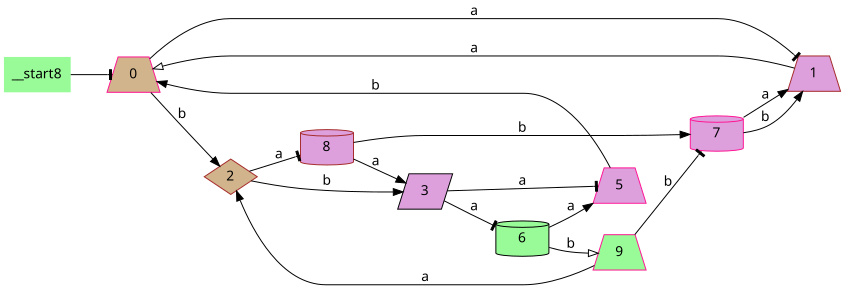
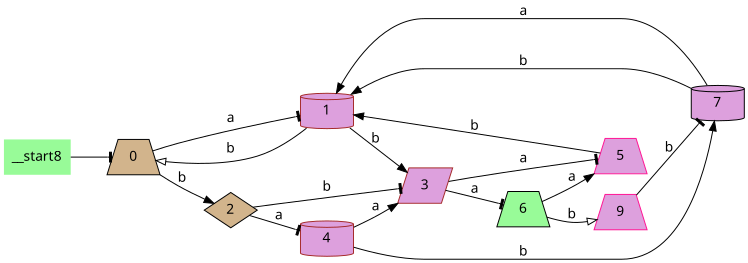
(474, 49) -> (231, 149)
(814, 74) -> (327, 111)
(134, 75) -> (134, 157)
(405, 93) -> (482, 135)
(717, 134) -> (718, 103)
(327, 147) -> (327, 239)
none -> (375, 147)
(231, 177) -> (231, 210)
(322, 190) -> (325, 198)
(425, 191) -> (425, 186)
(522, 239) -> (523, 209)
(620, 252) -> (621, 212)
(398, 285) -> none
